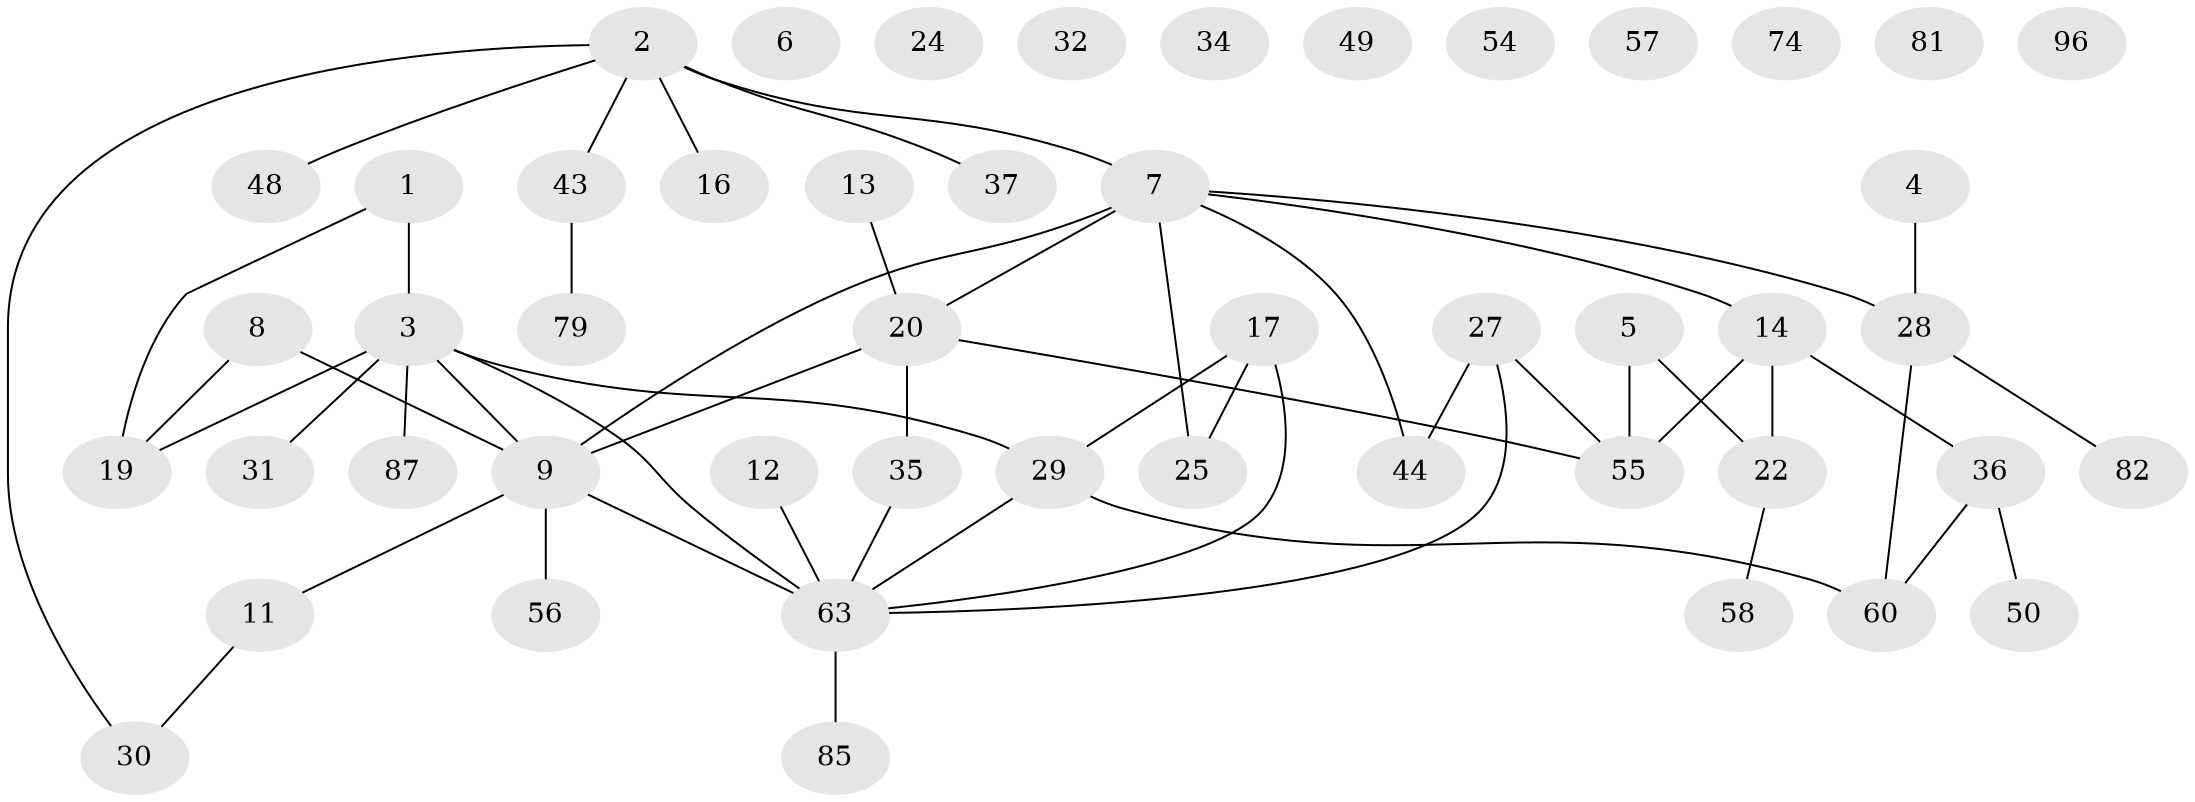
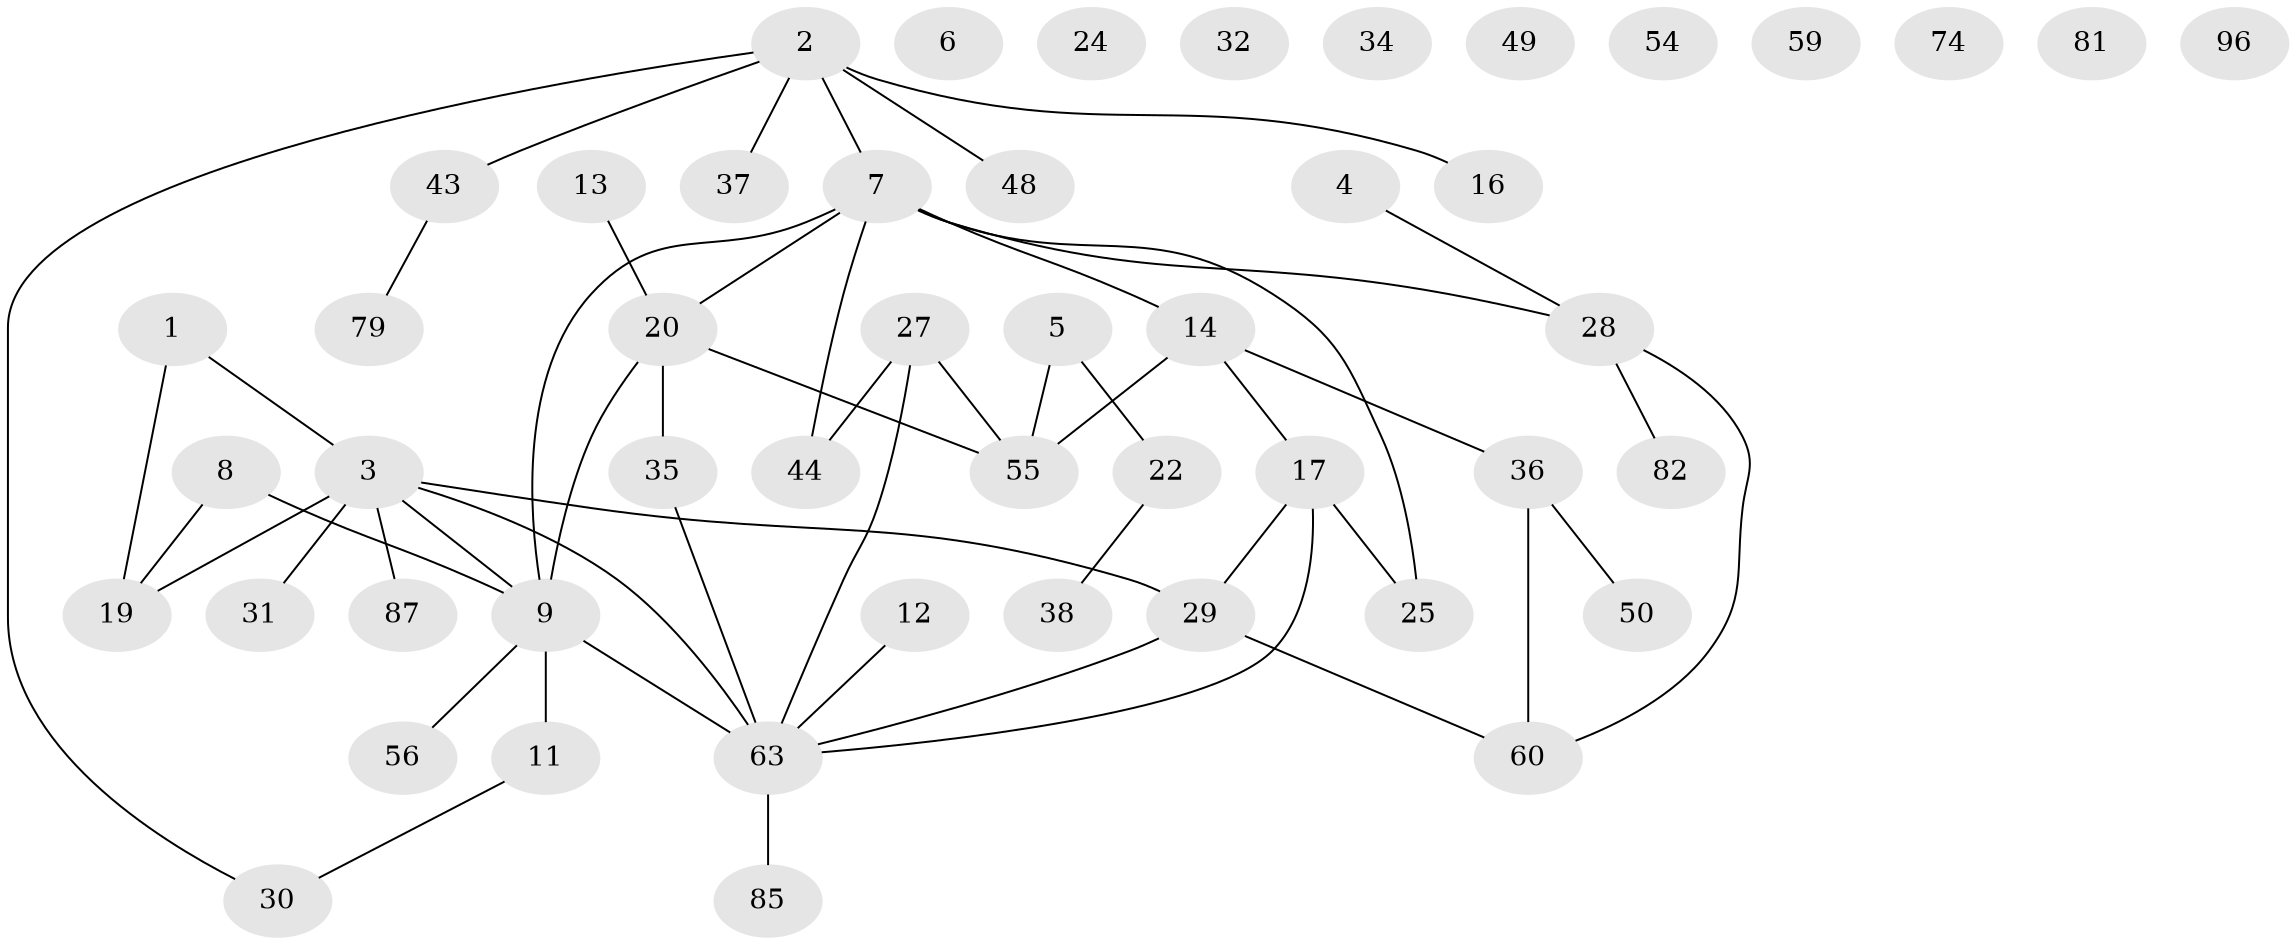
(1643, 44) -> (1806, 44)
(1772, 401) -> (1255, 401)
(1739, 615) -> (1058, 615)
